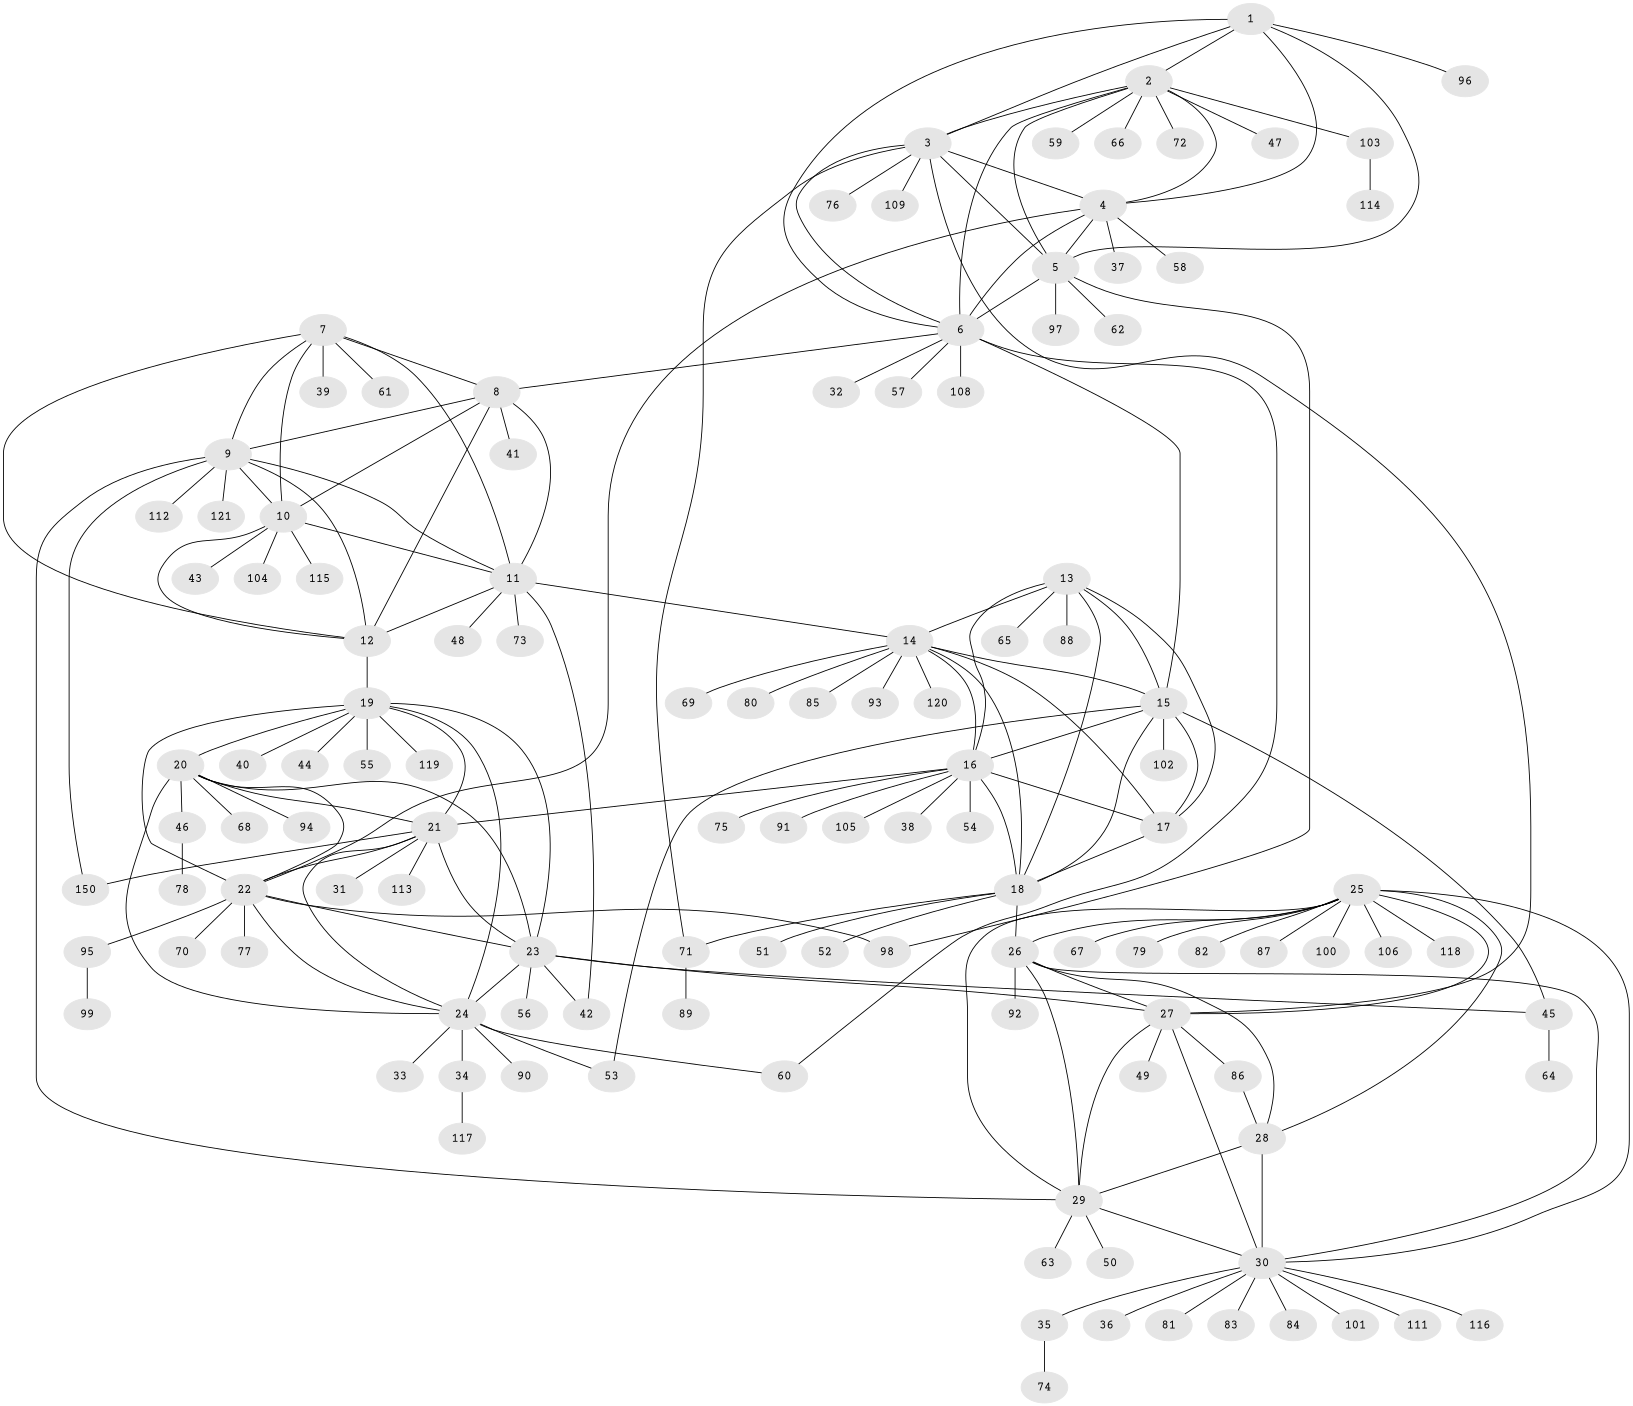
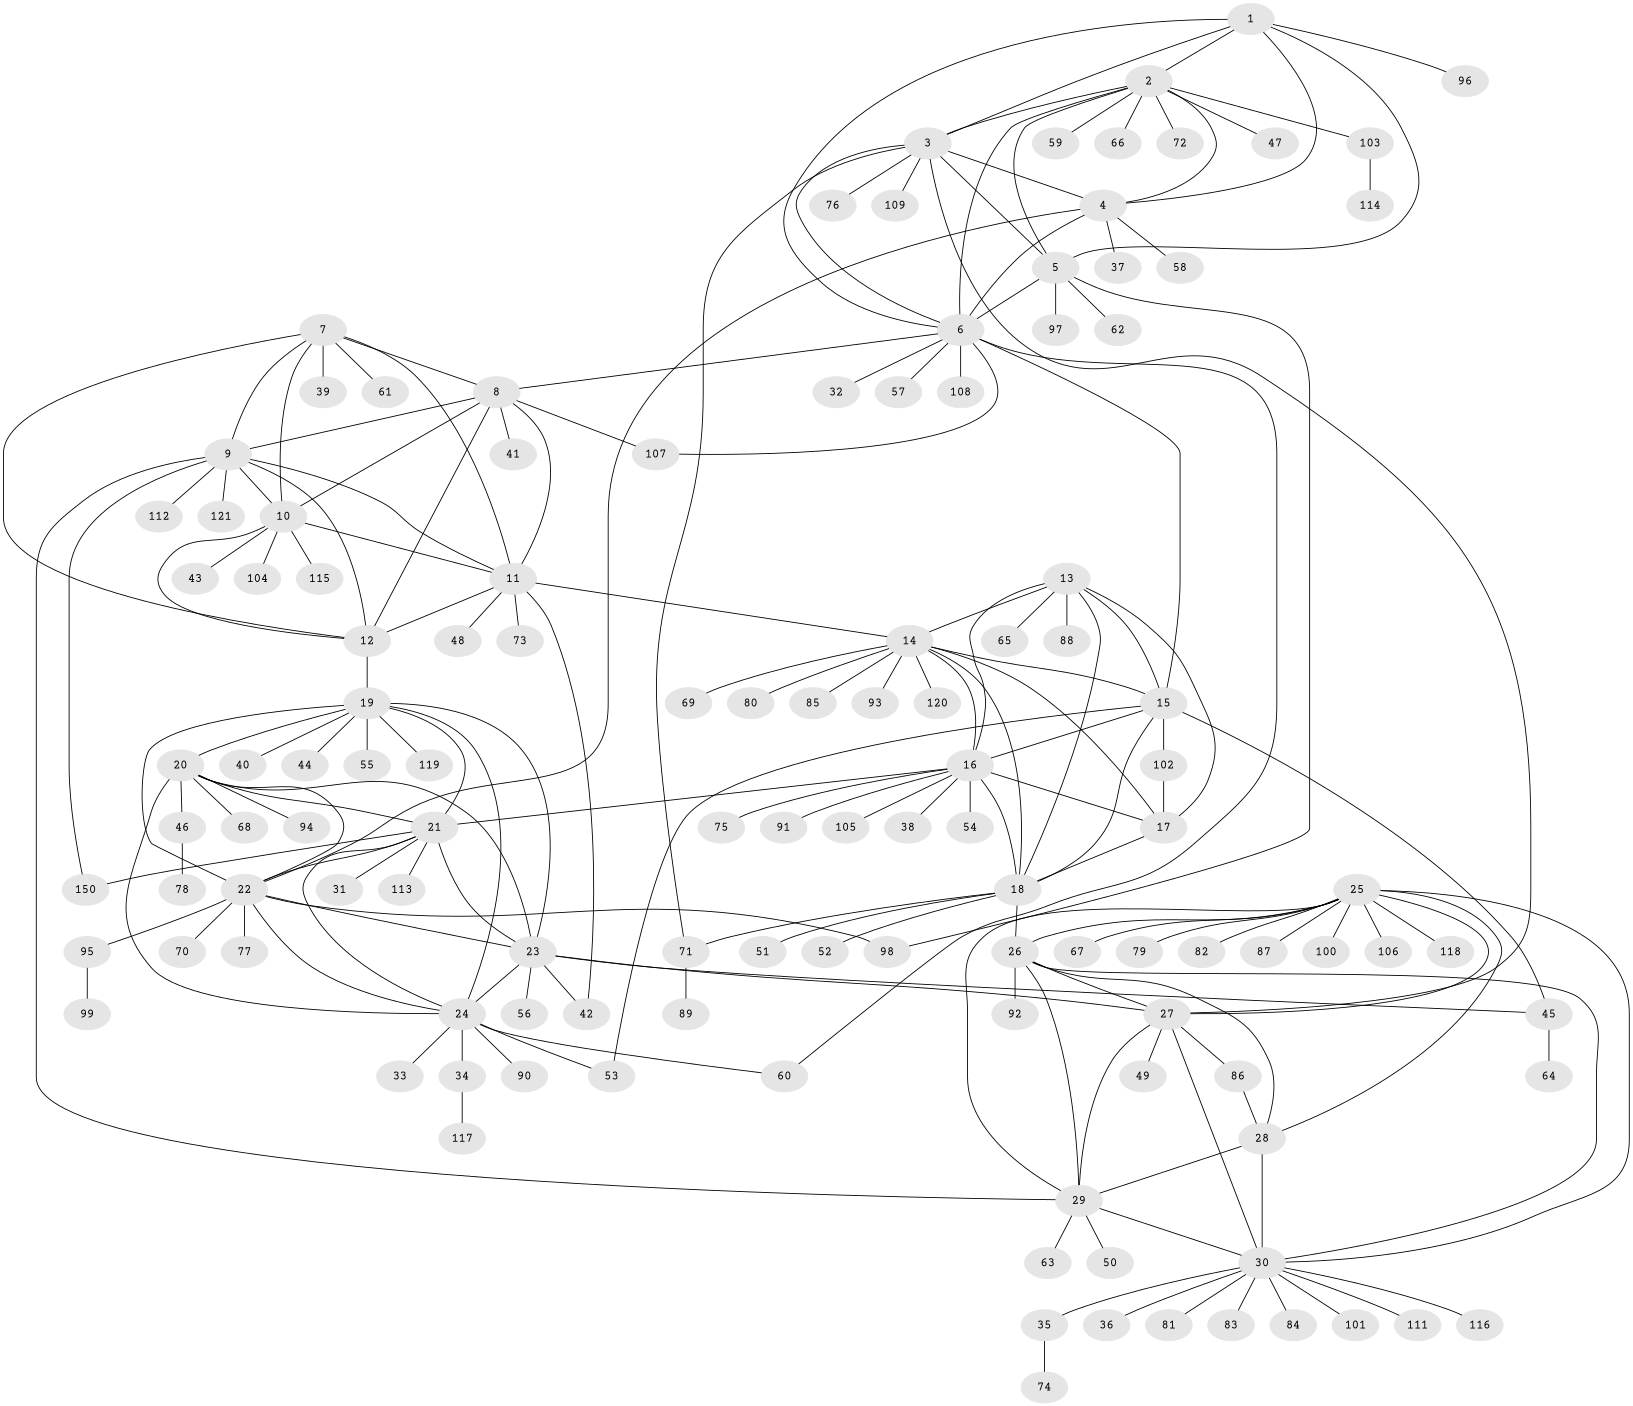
(1079, 237) -> none
none -> (656, 454)
(1198, 765) -> (1164, 797)
